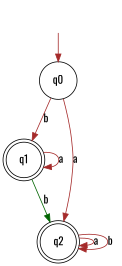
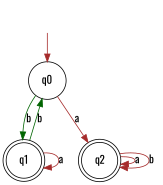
(43, 116) -> (27, 113)
(39, 197) -> (35, 123)
